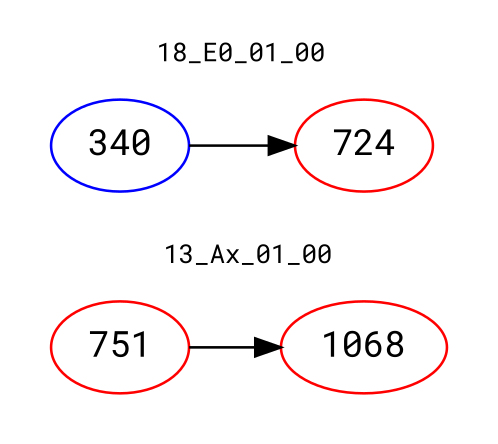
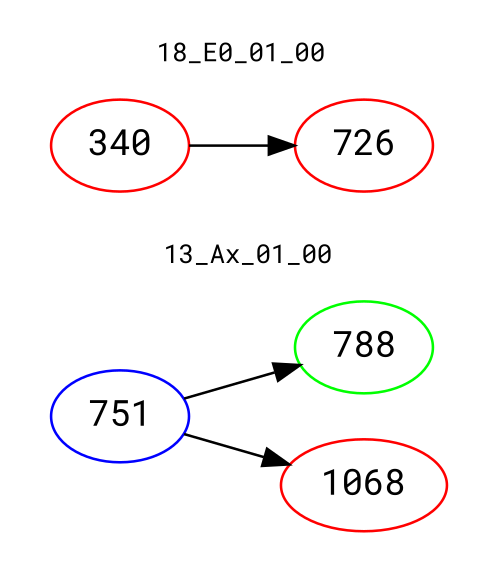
(120, 146) -> (120, 146)
(364, 146) -> (364, 146)
(120, 347) -> (120, 416)
none -> (364, 347)
